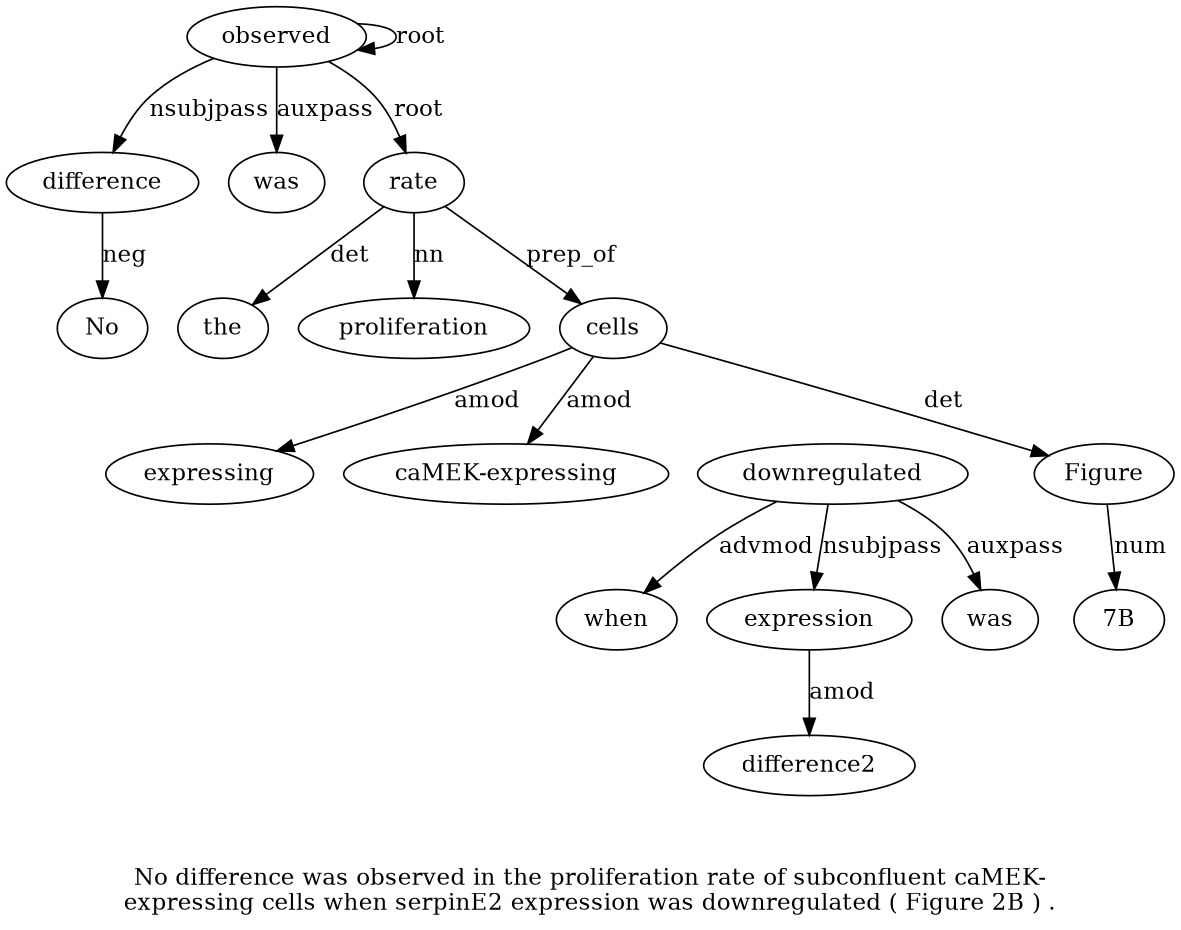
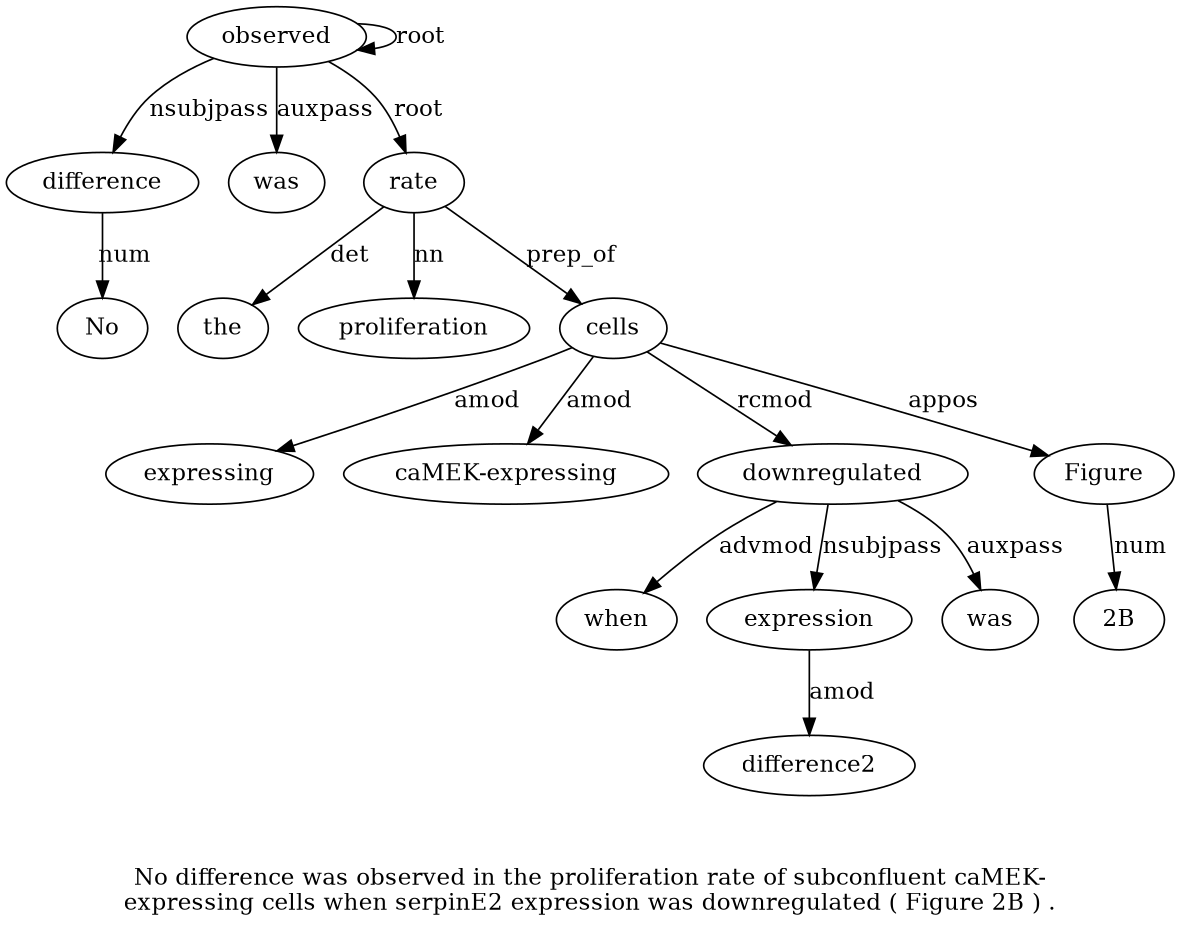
(125, 255) -> (125, 255)
none -> (712, 394)
(944, 401) -> (944, 401)
(1119, 620) -> (1119, 620)
